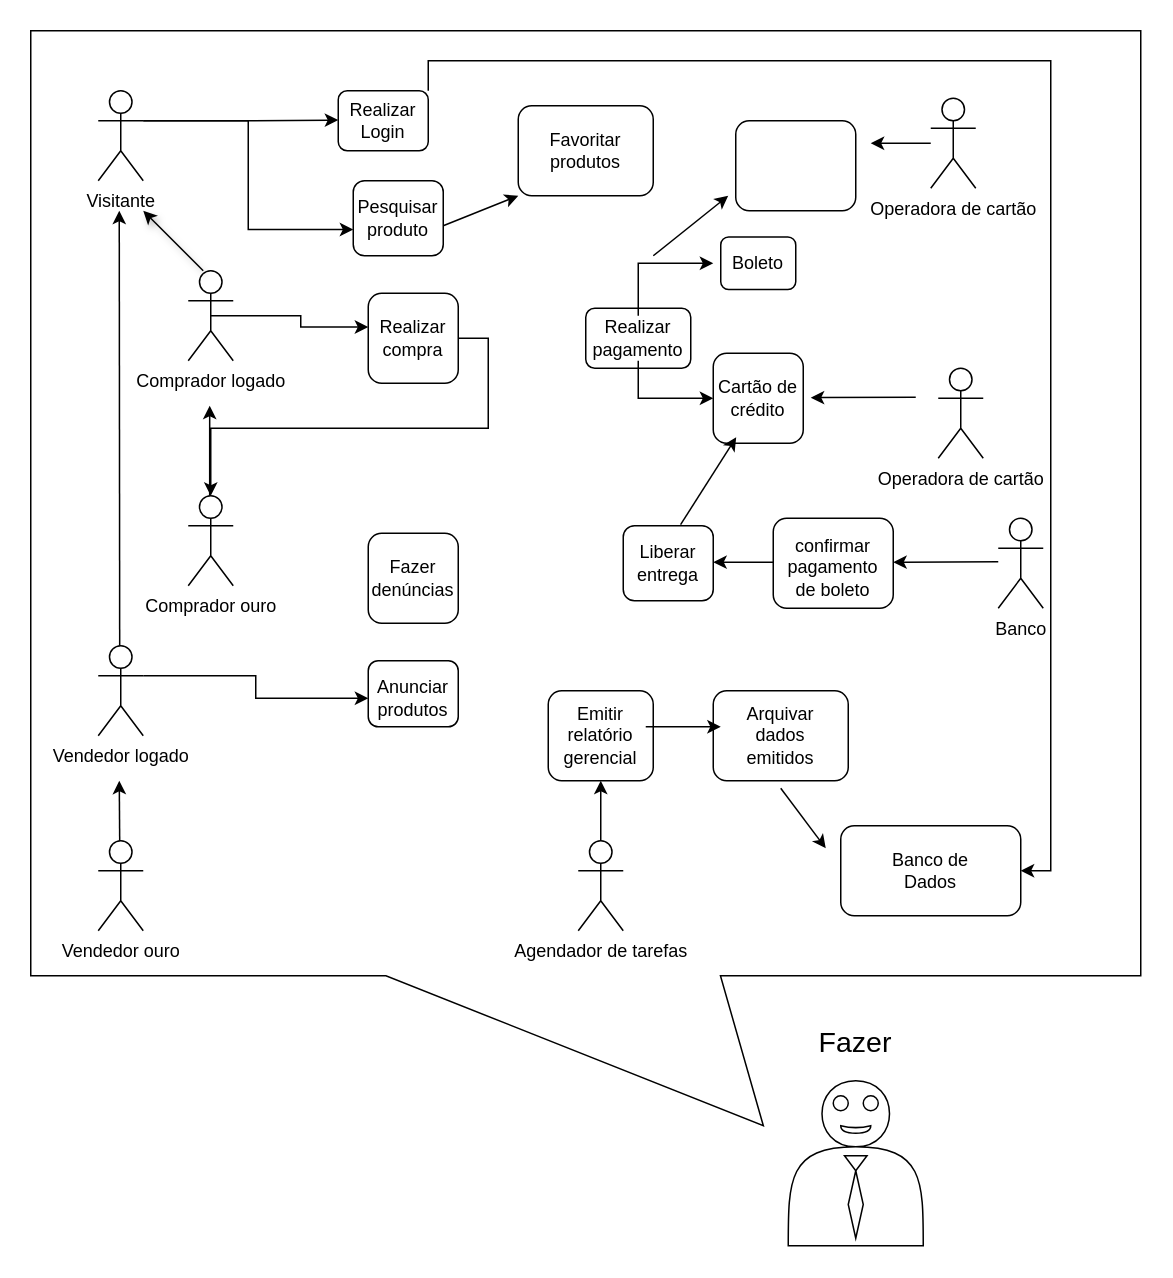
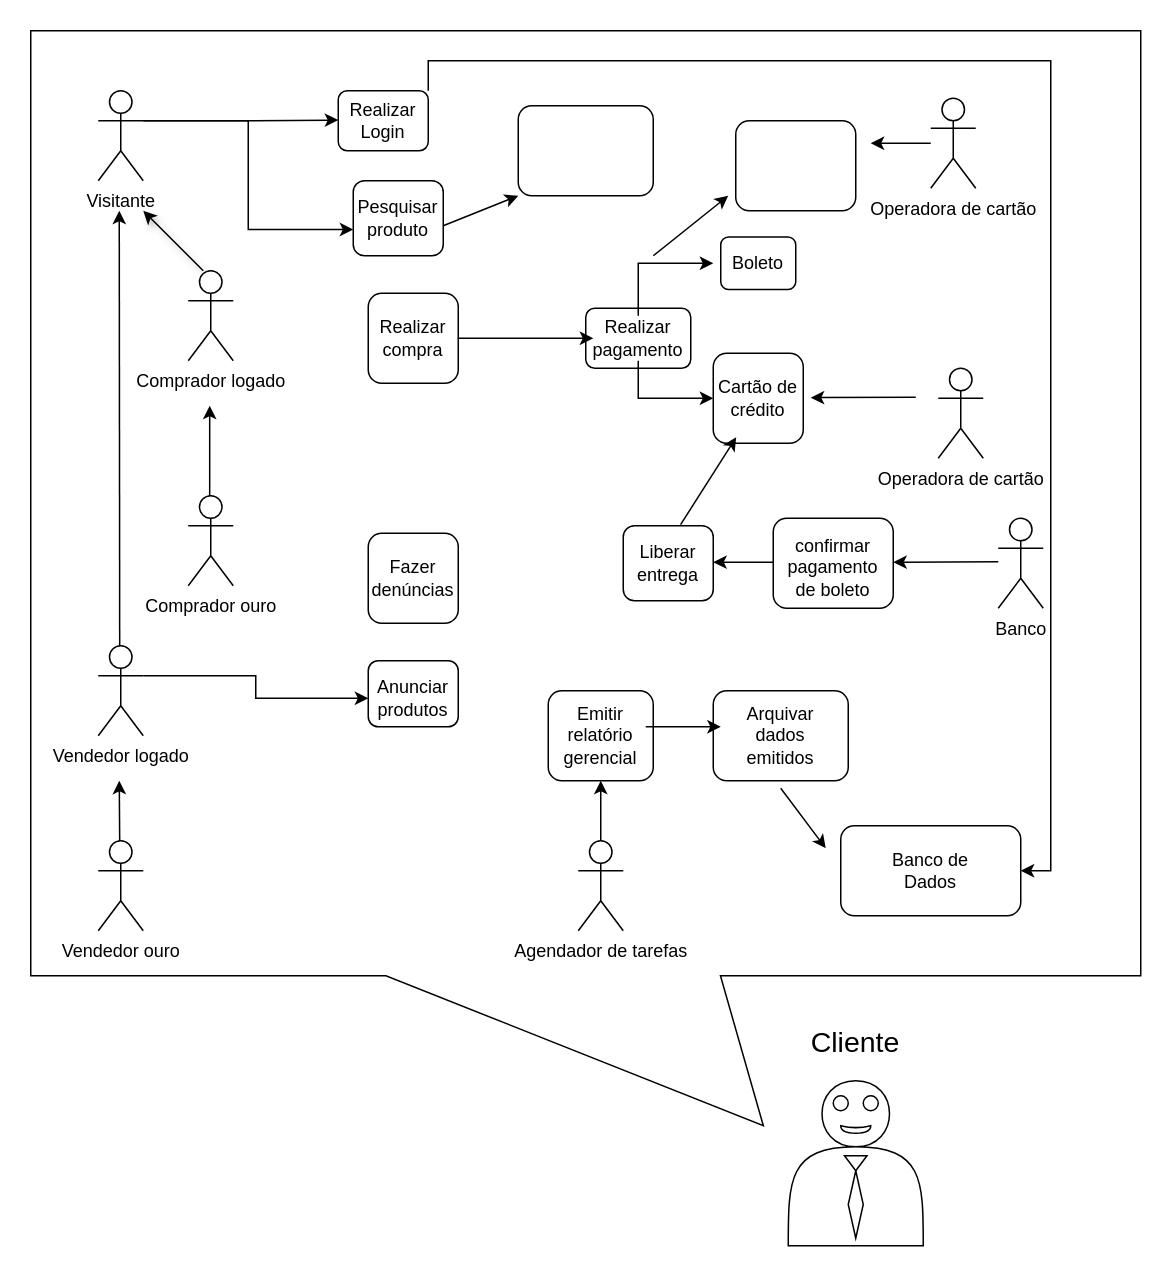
(586, 151) -> none
(291, 316) -> none
(368, 428) -> (535, 338)
(856, 1043) -> (856, 1043)
